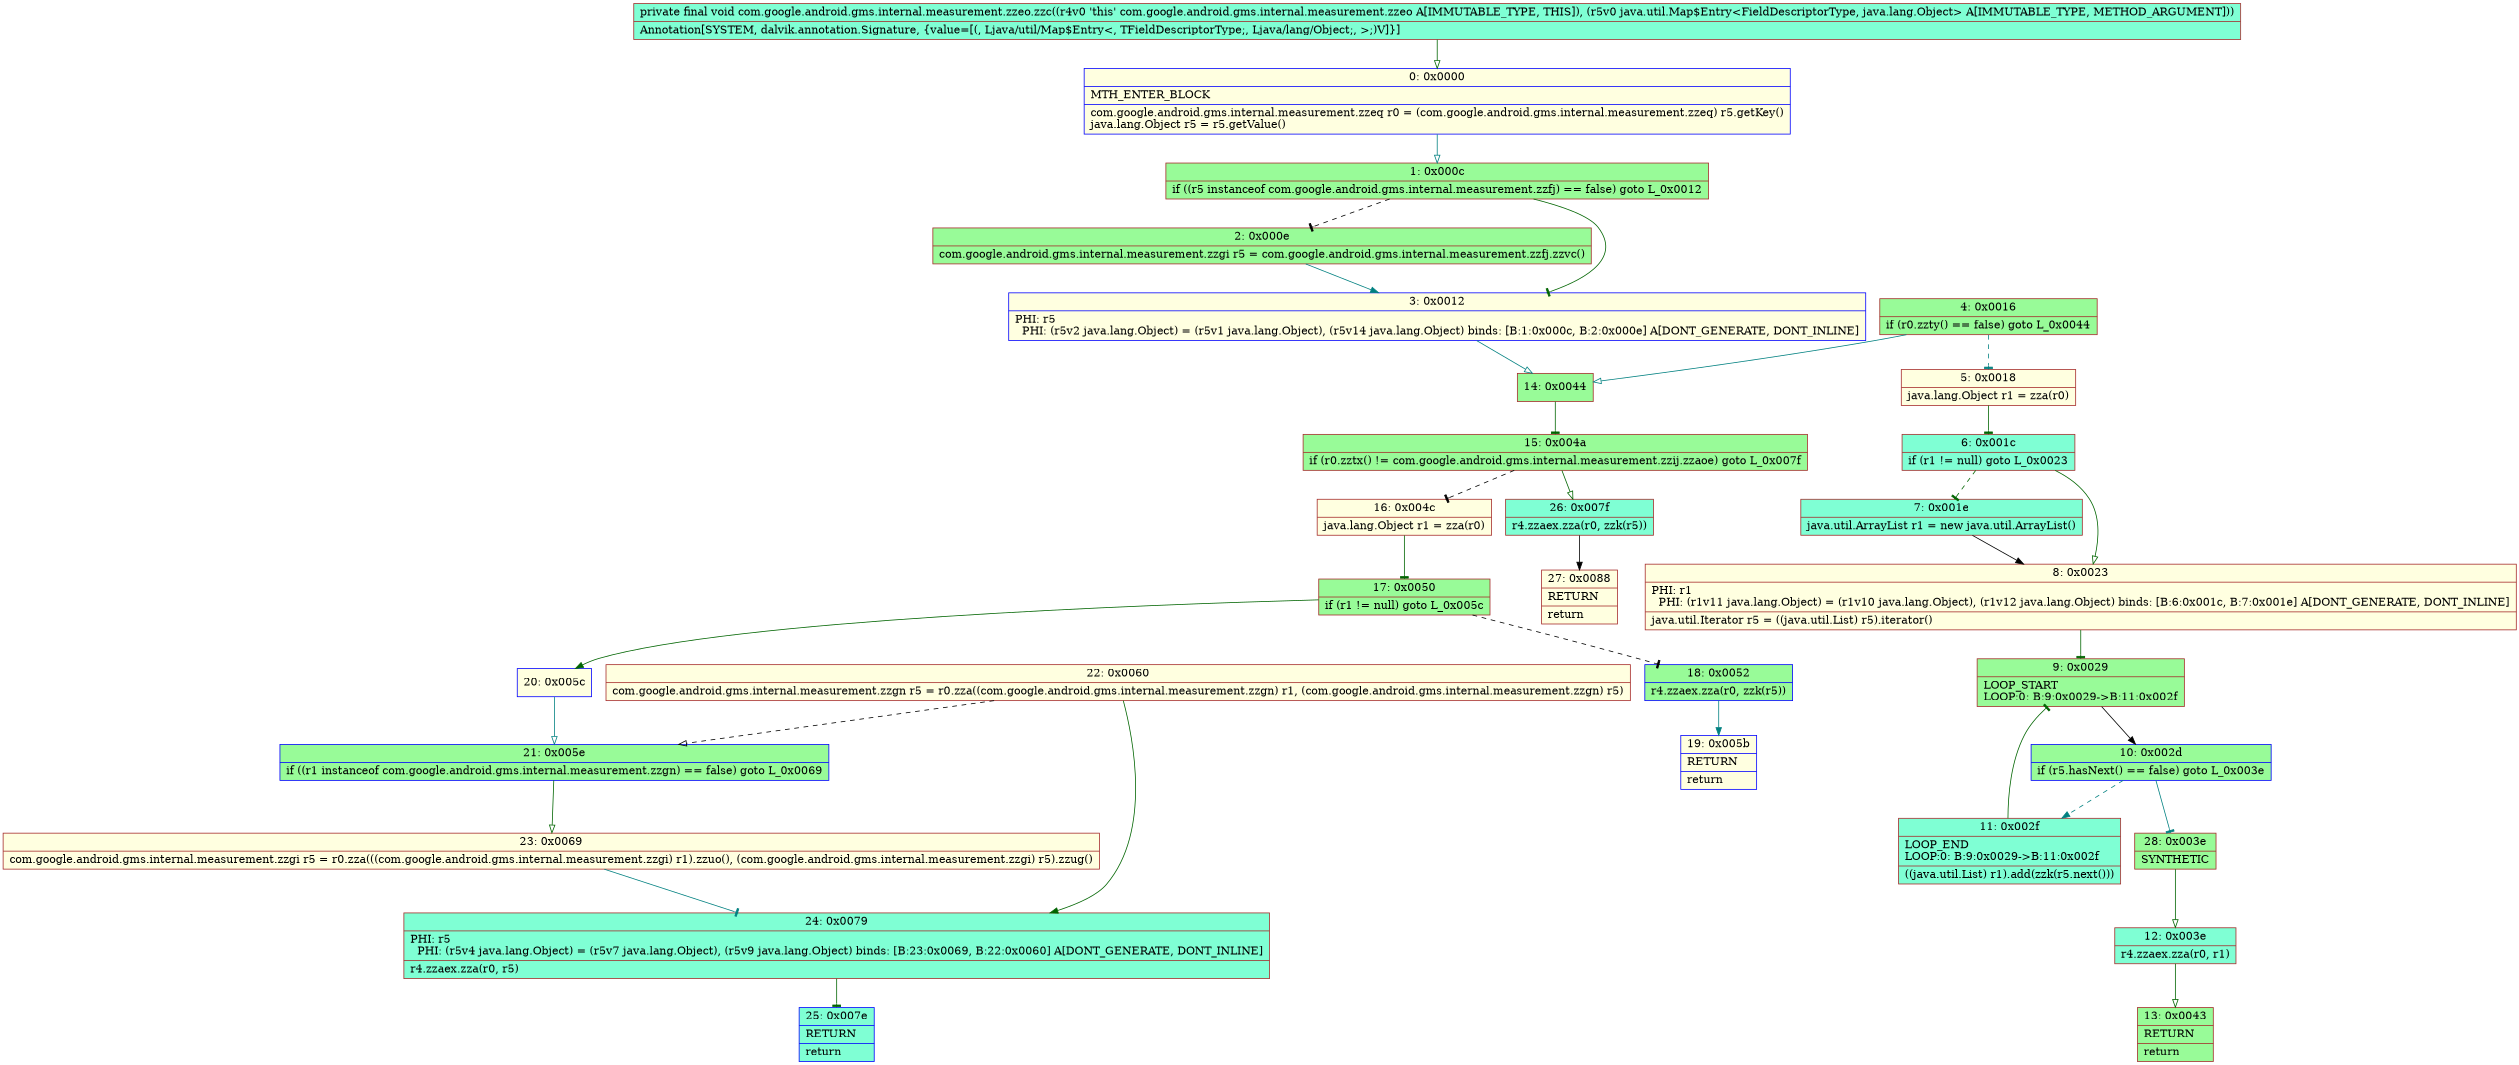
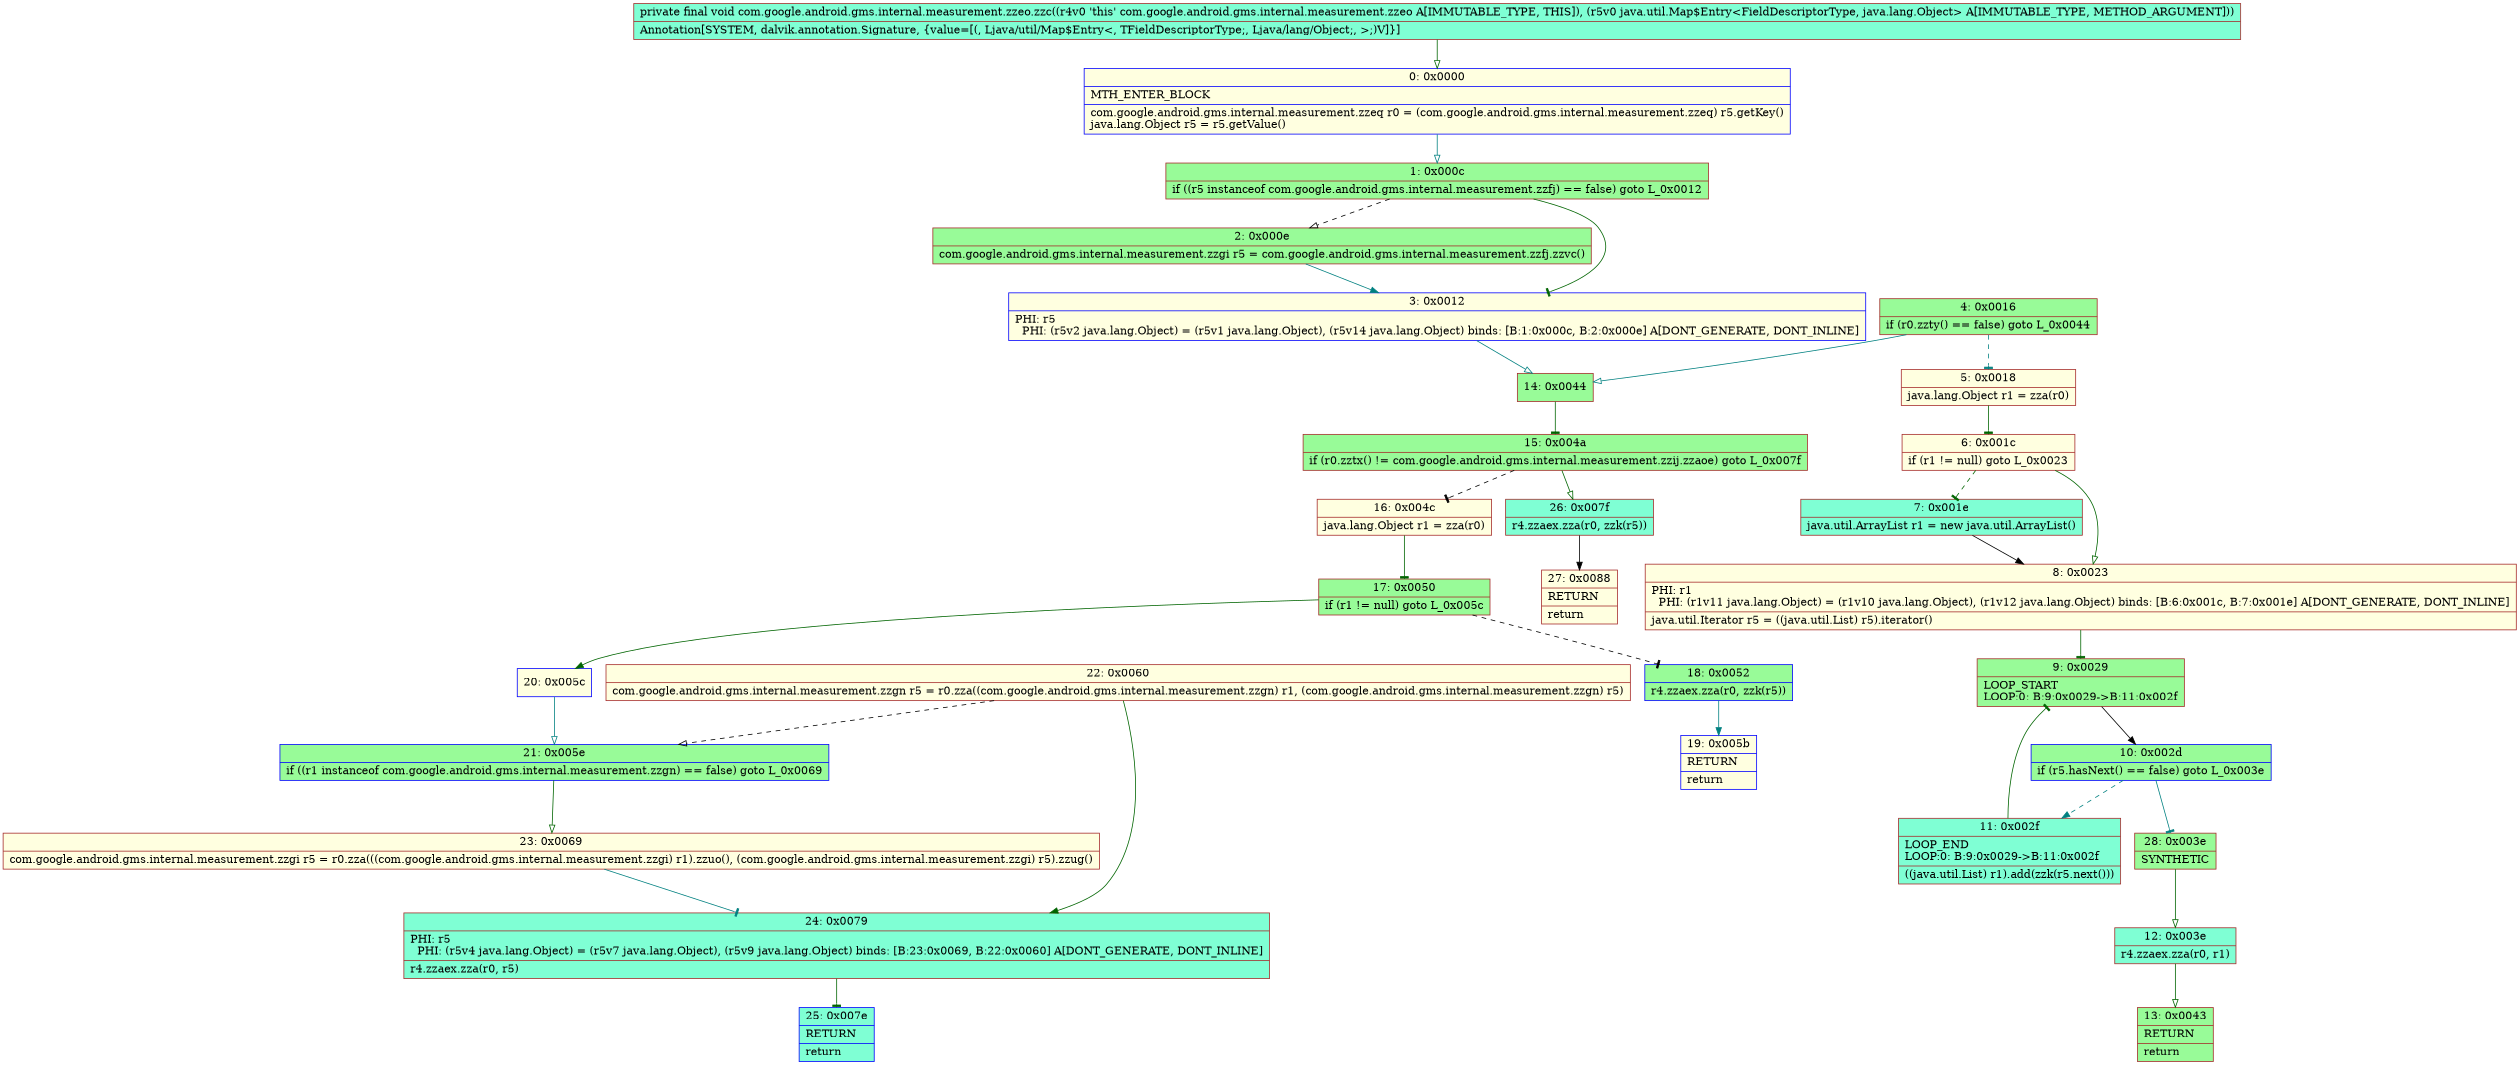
(1352, 213) -> (1353, 212)
(1988, 452) -> (1988, 452)
